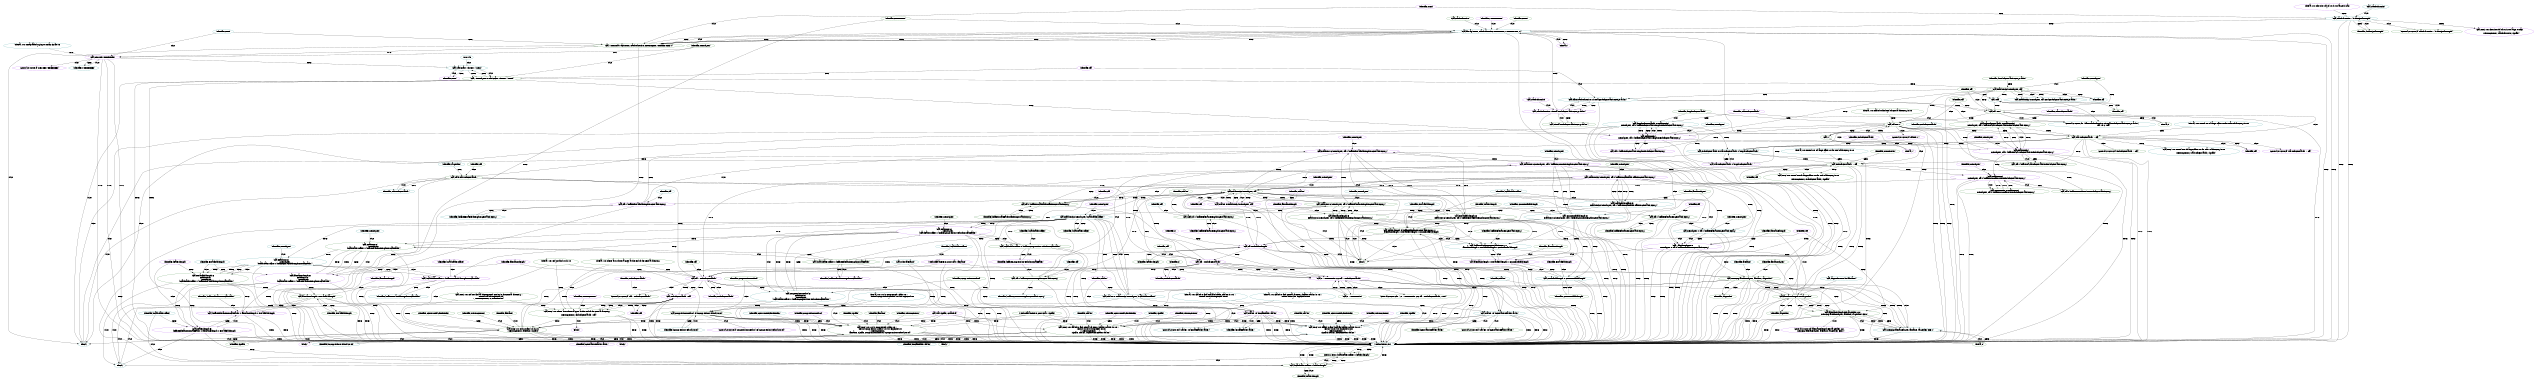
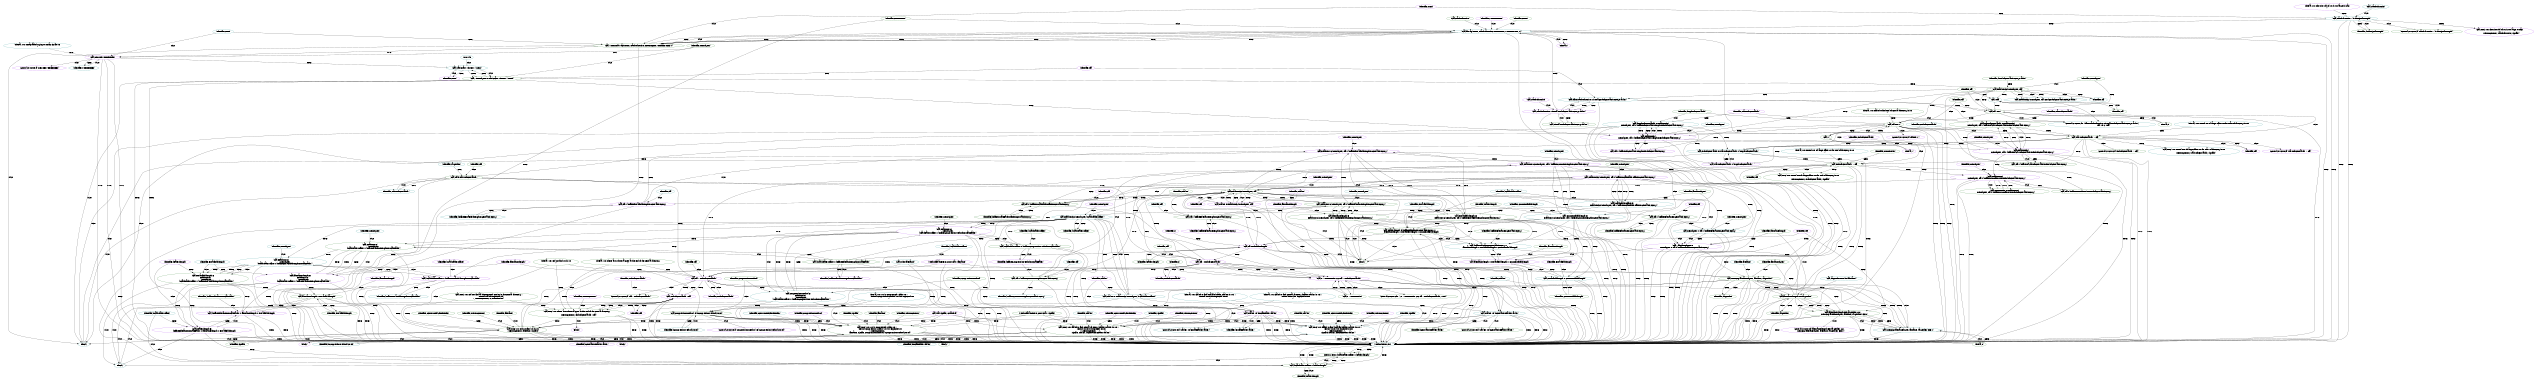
(1974, 131) -> (1974, 131)
(1208, 217) -> (1208, 217)
